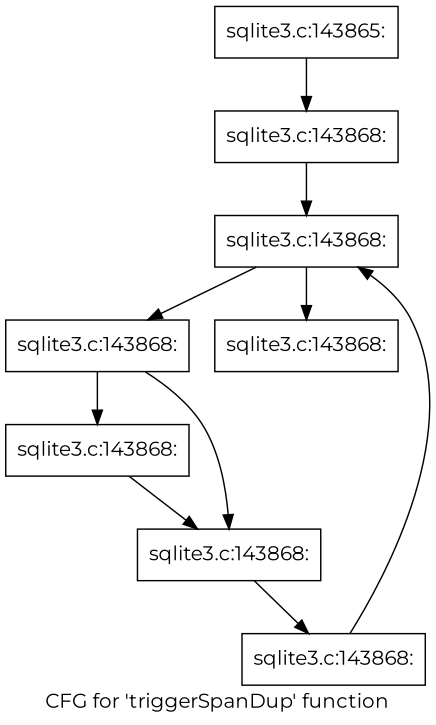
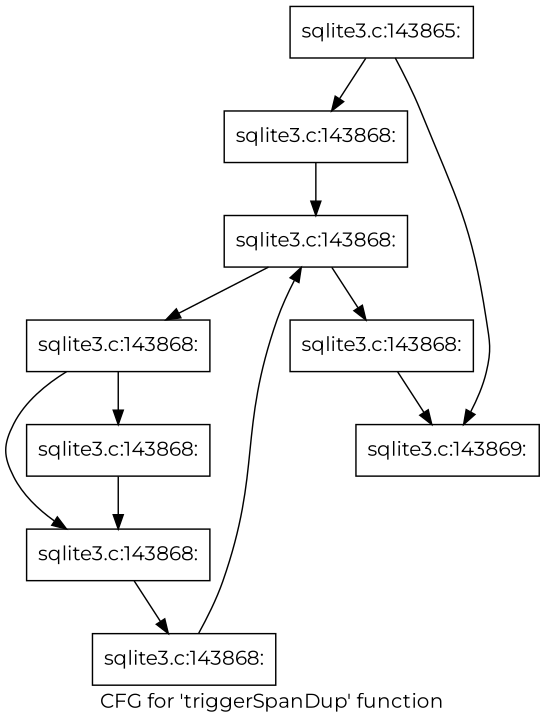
none -> (448, 450)
